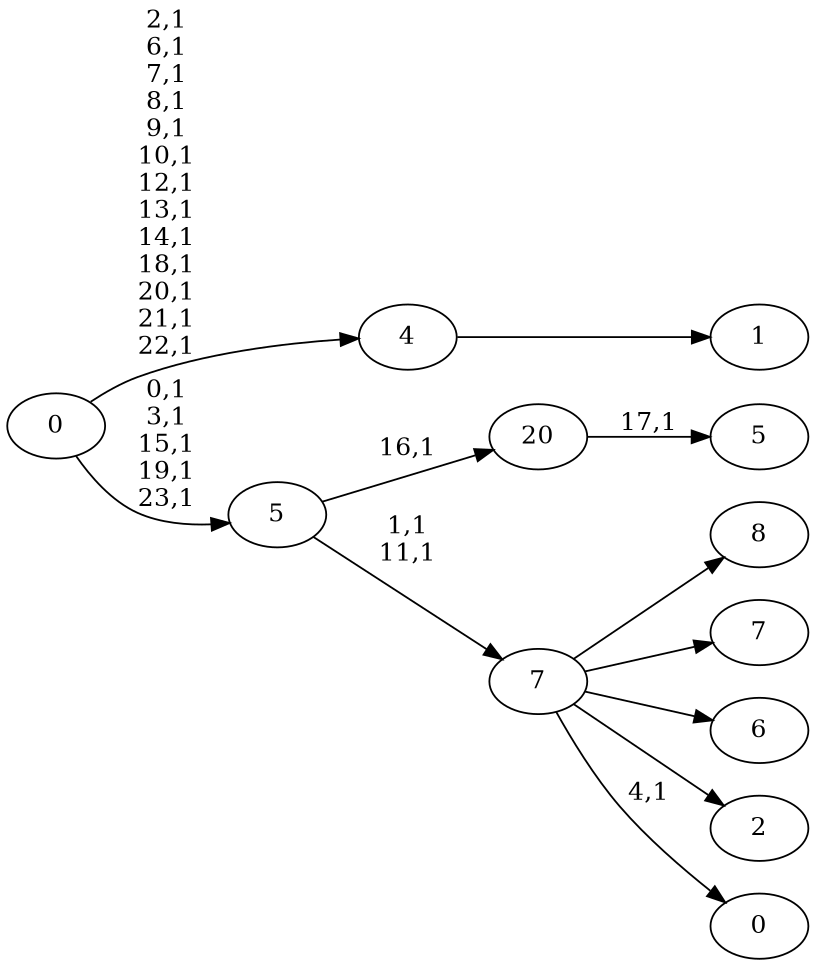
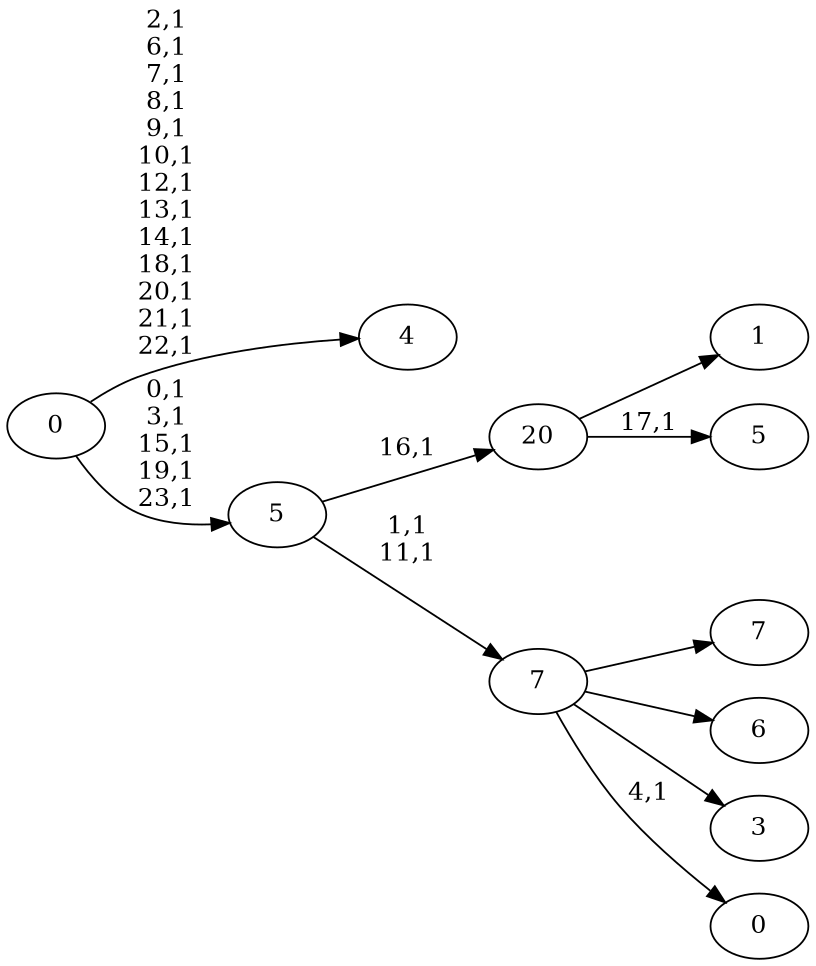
(575, 337) -> (641, 391)
(759, 535) -> none
(759, 828) -> (759, 828)
